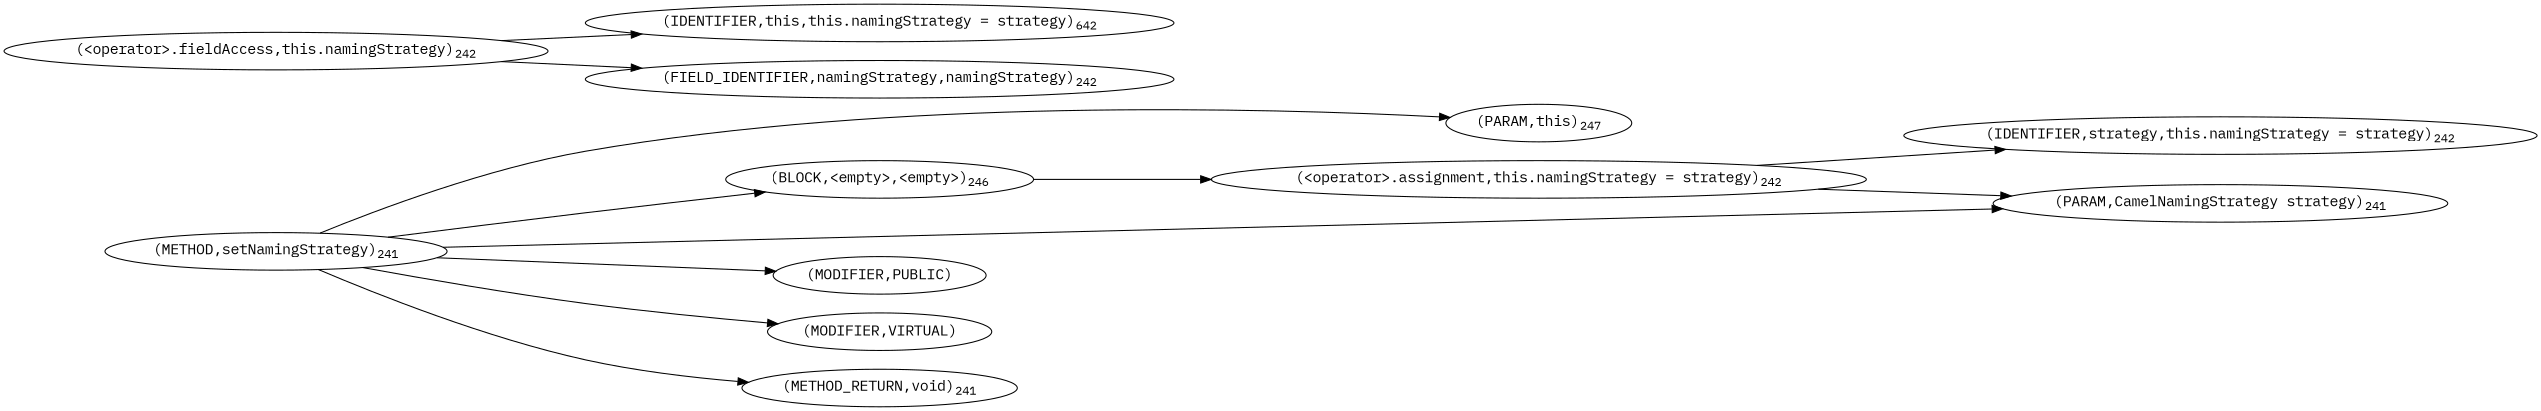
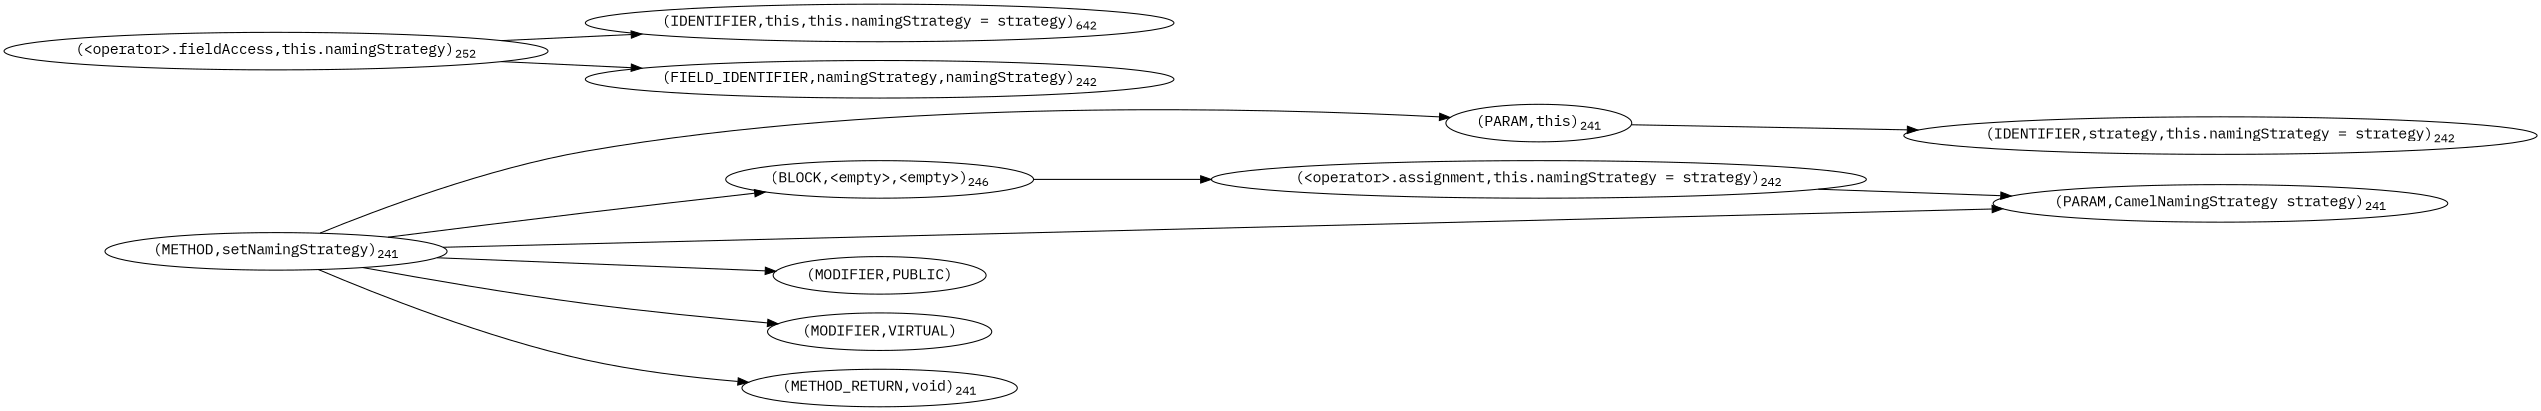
(466, 50) -> (466, 50)
(1591, 122) -> (1591, 122)
(1876, 158) -> (1769, 127)
